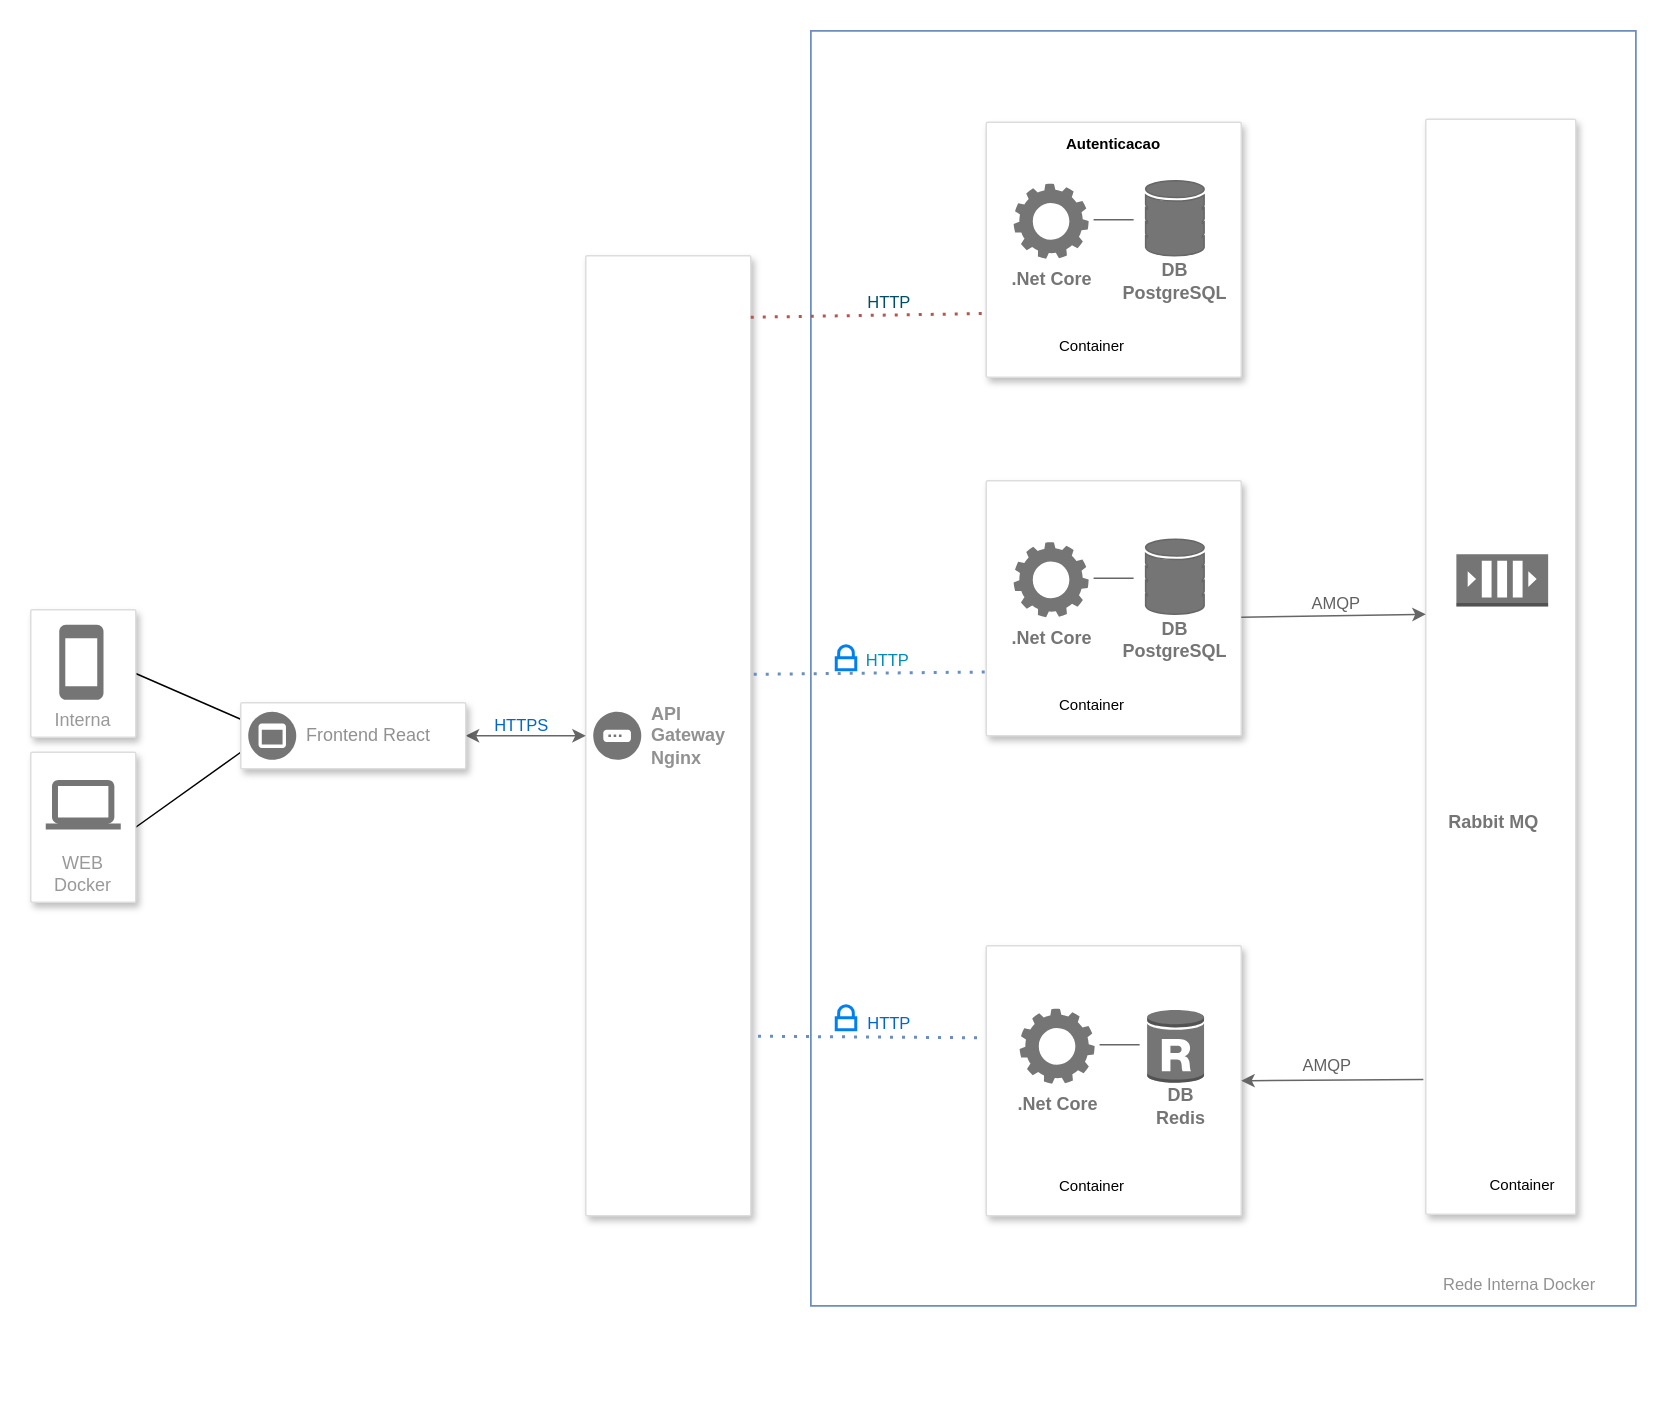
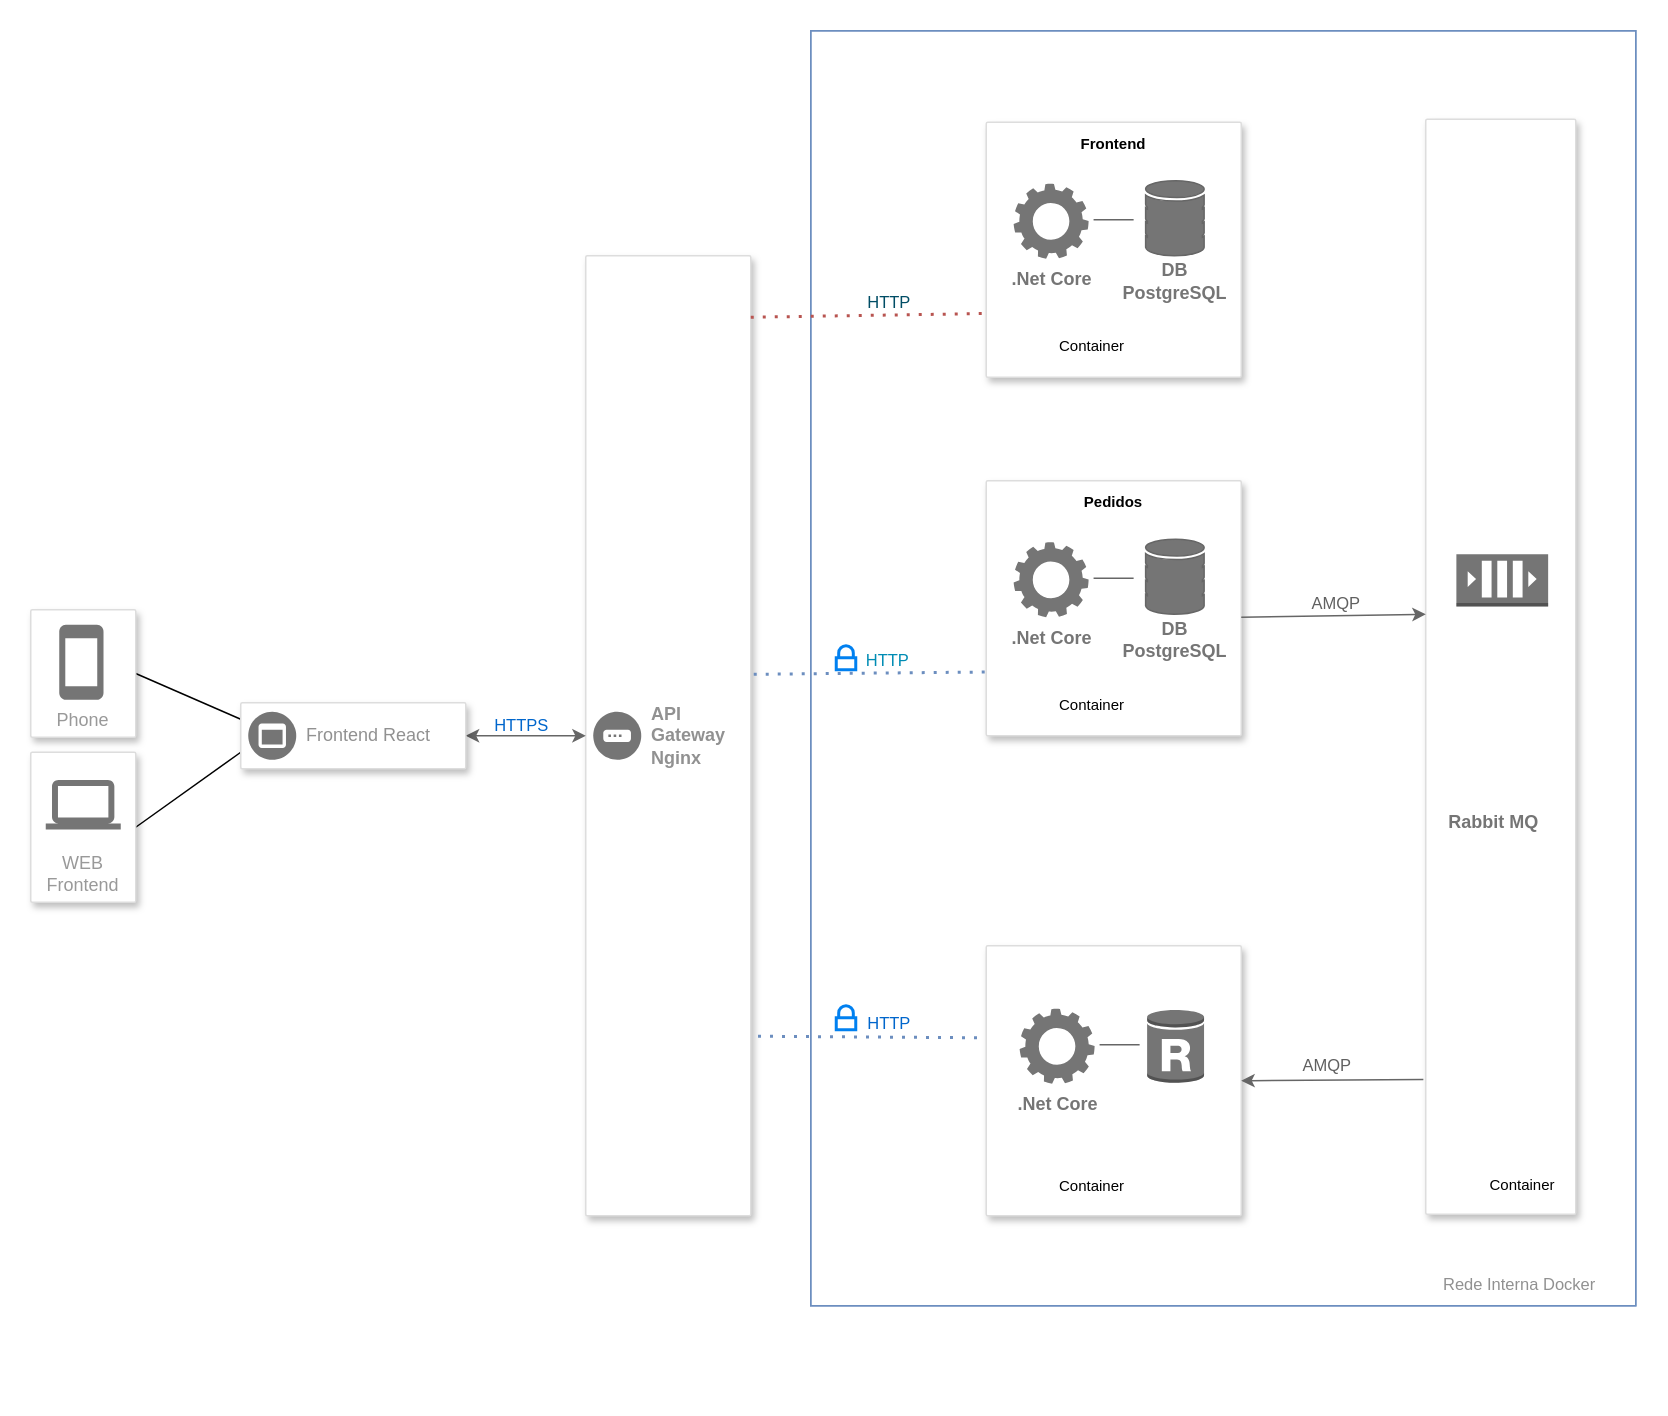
(1114, 143) -> (1114, 143)
none -> (1114, 502)
(83, 719) -> (83, 719)
(83, 884) -> (83, 873)
(1181, 1106) -> none
